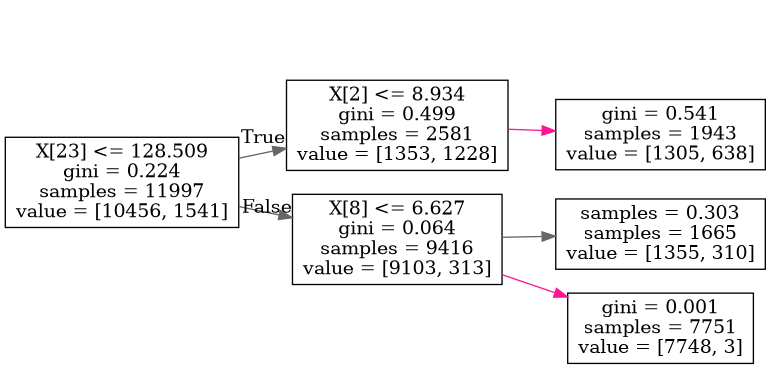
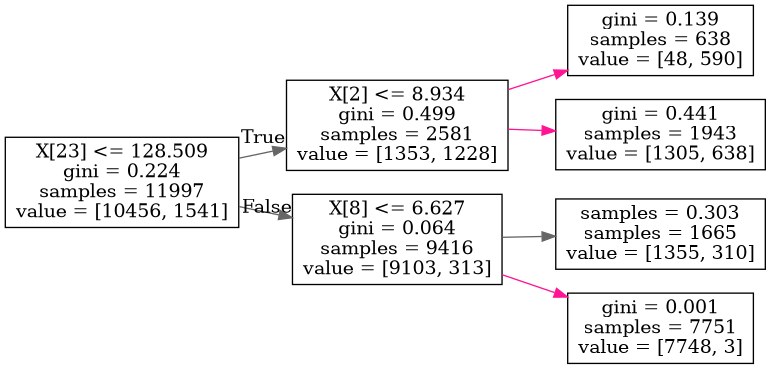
none -> (661, 40)
(661, 135) -> (661, 135)
